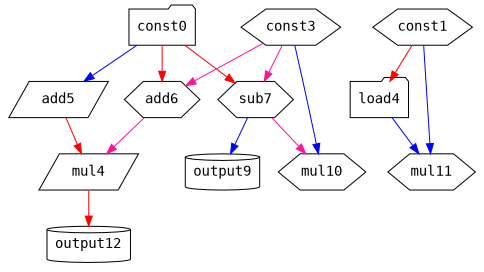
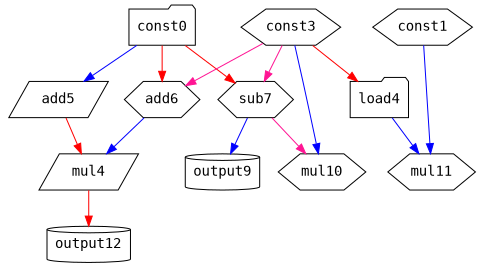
(404, 59) -> (331, 60)
(129, 132) -> (129, 132)
